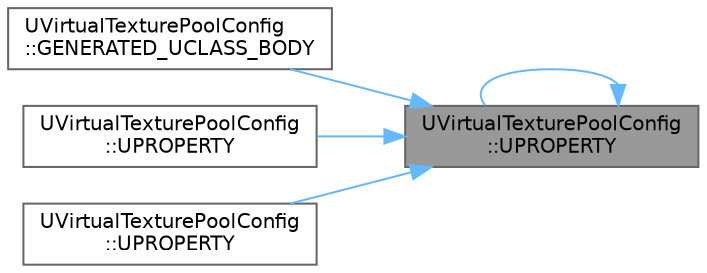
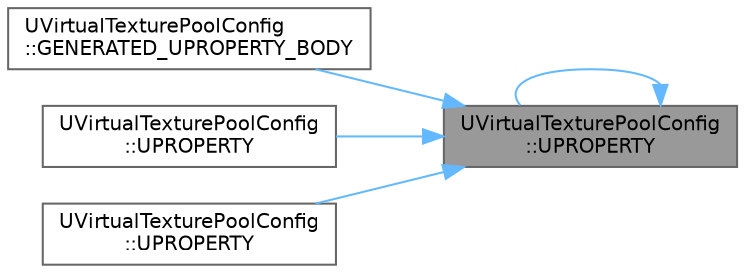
(170, 39) -> (189, 39)
